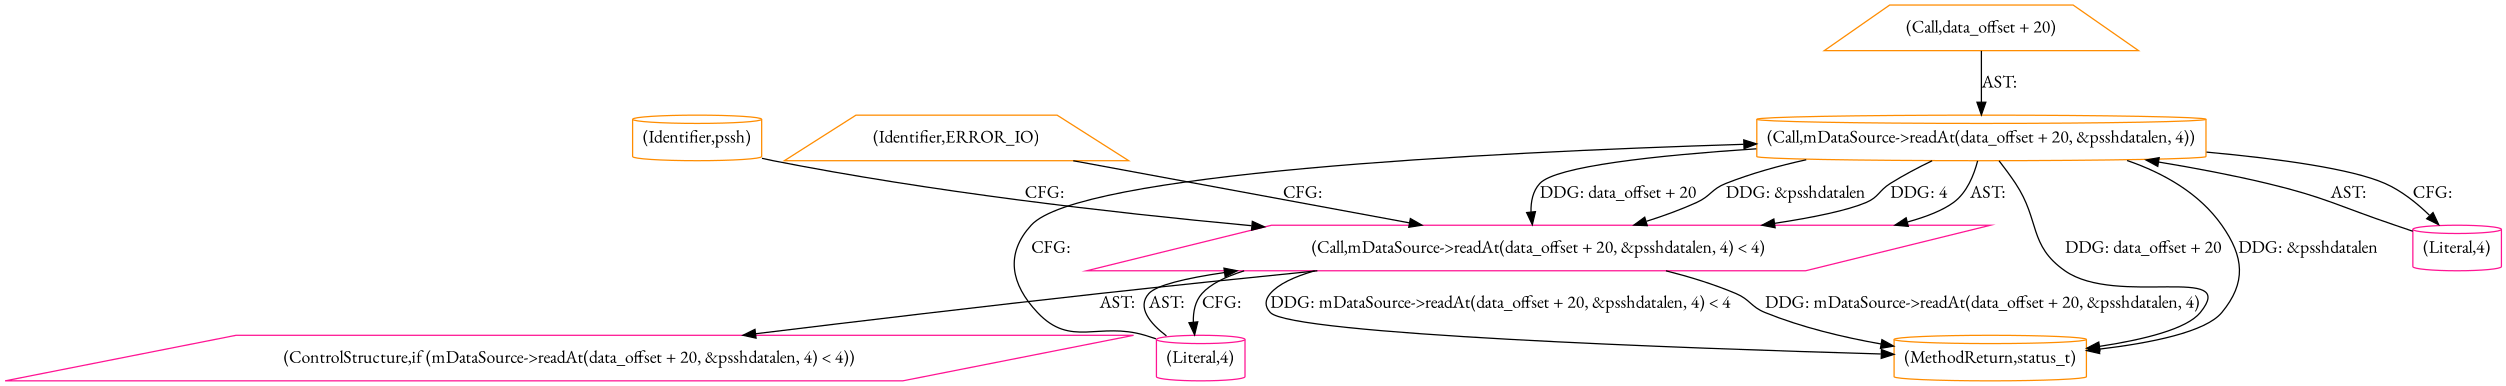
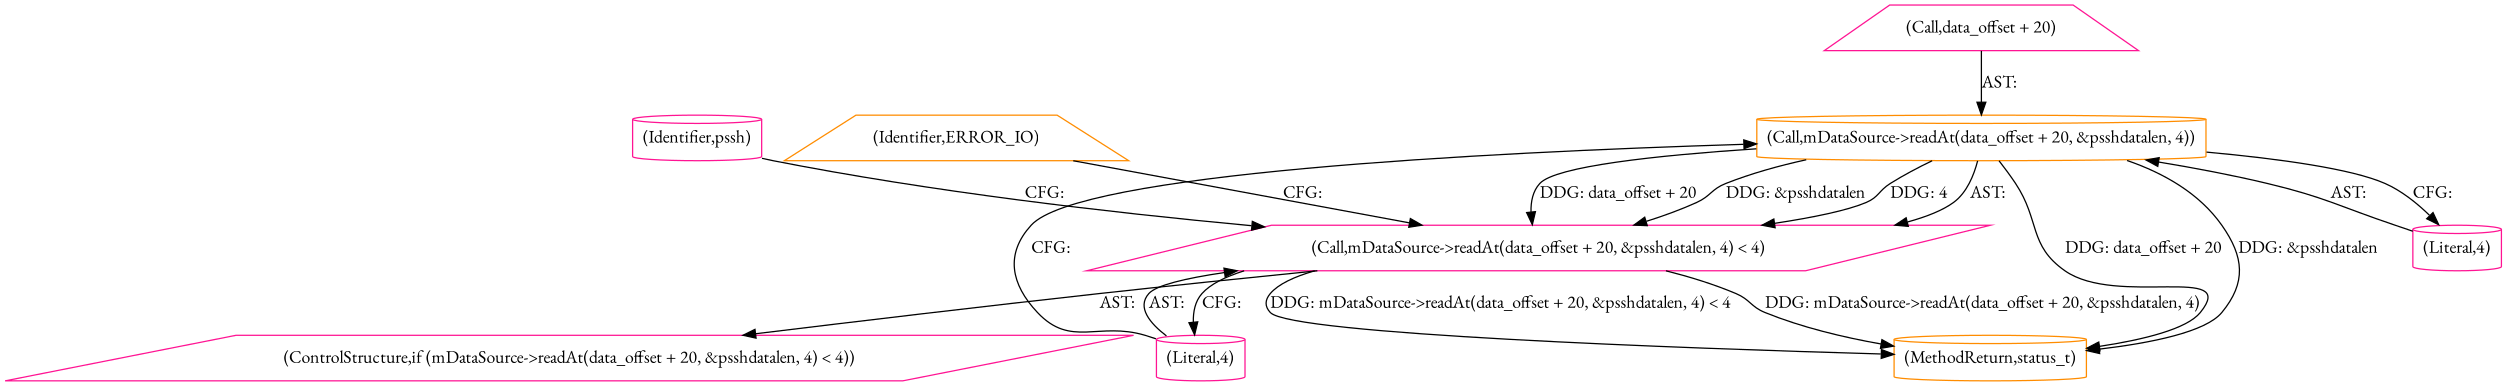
(1981, 28) -> (1981, 28)
(697, 138) -> (697, 138)
